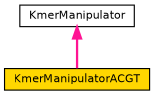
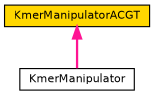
(77, 54) -> (77, 54)
